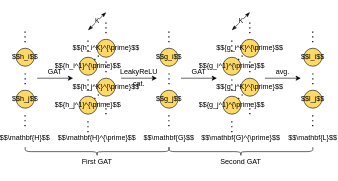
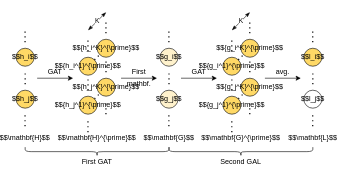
(169, 57) -> (169, 57)
(139, 72) -> (139, 72)
(139, 84) -> (139, 84)
(169, 99) -> (169, 99)
(313, 99) -> (313, 99)
(241, 162) -> (241, 162)
